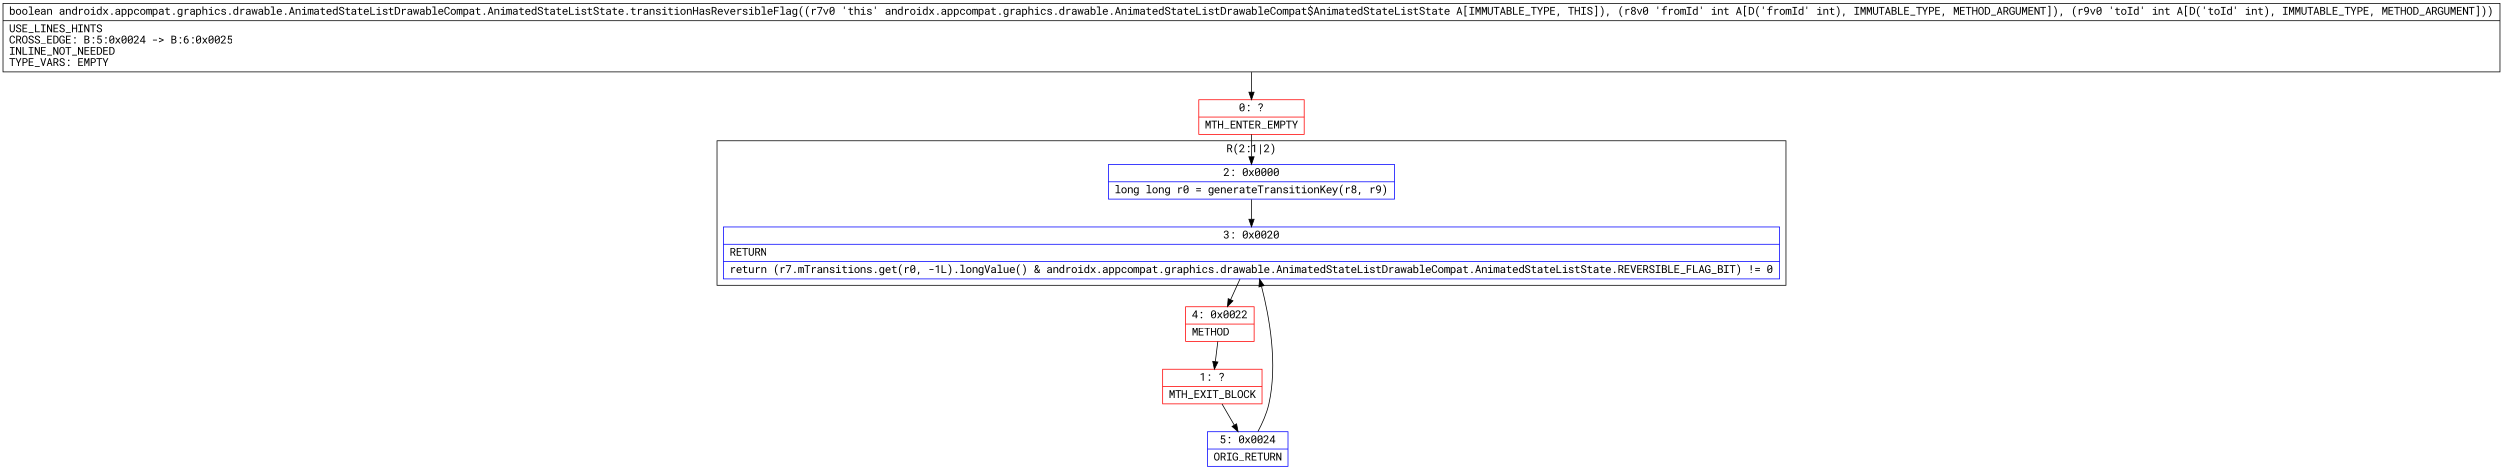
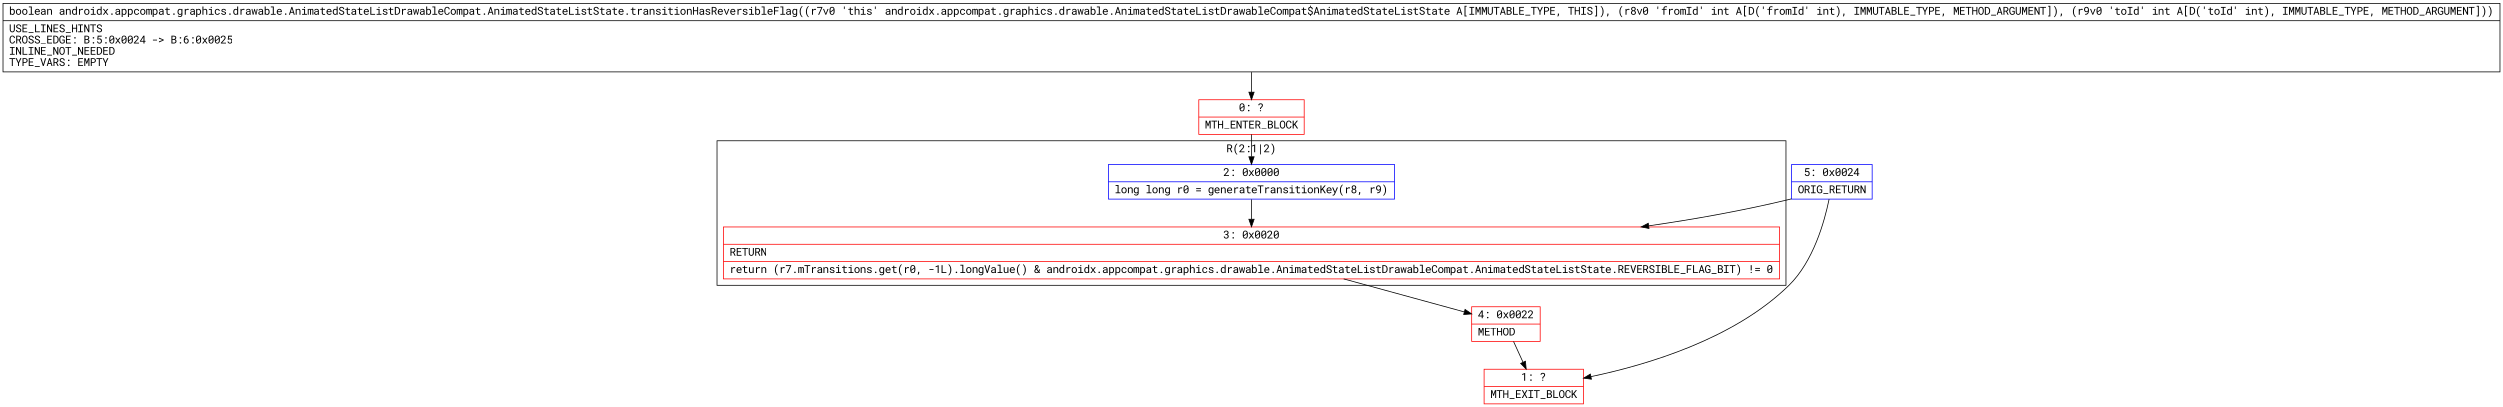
(1251, 125) -> (1251, 125)
(1251, 253) -> (1251, 253)
(1228, 415) -> (1739, 323)
